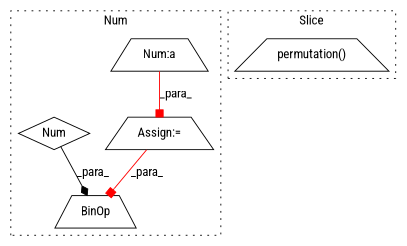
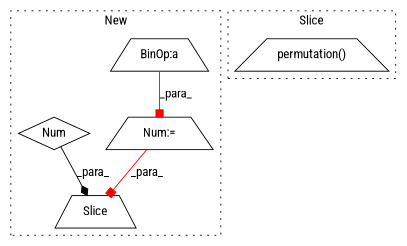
(116, 21) -> (116, 21)
(160, 55) -> (160, 55)
(160, 133) -> (160, 133)
(96, 212) -> (96, 212)
